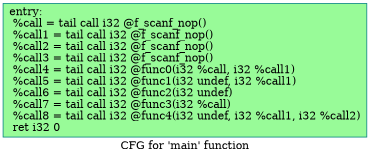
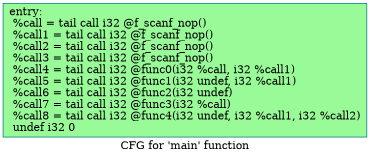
(35, 128) -> (42, 128)
